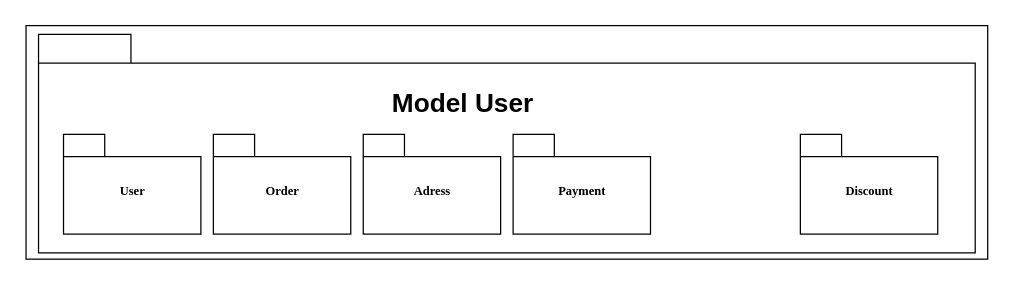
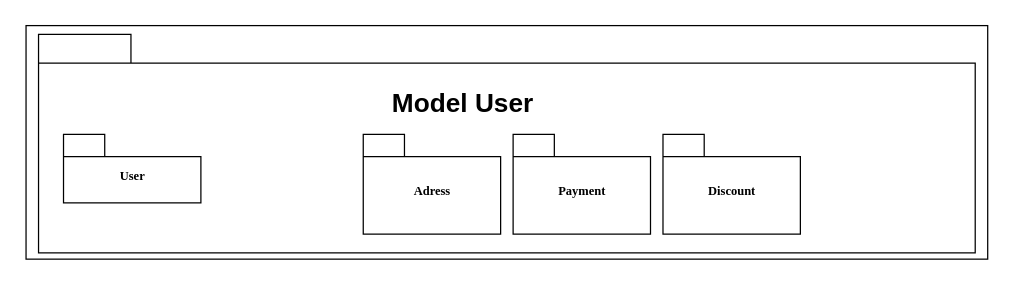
(132, 184) -> (132, 169)
(282, 184) -> none
(869, 184) -> (732, 184)
